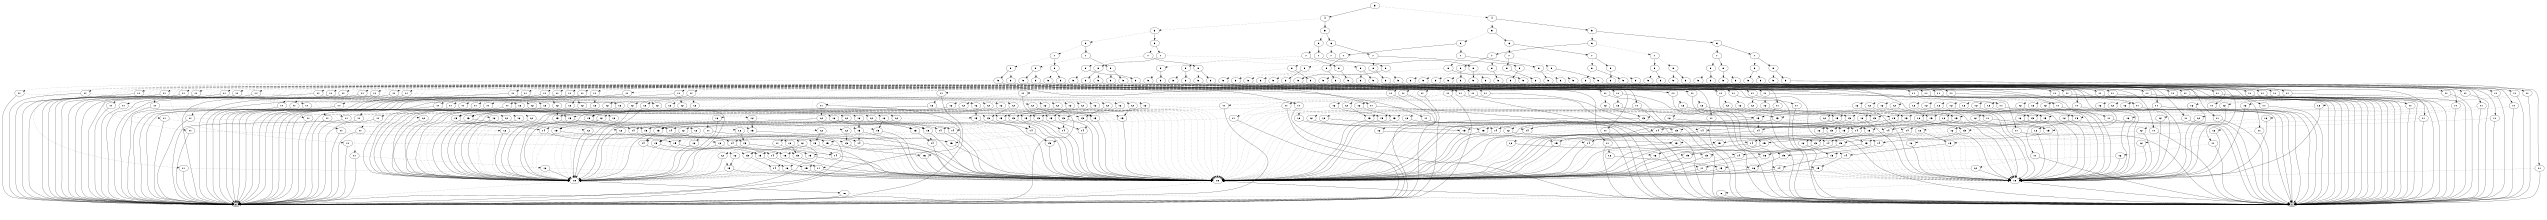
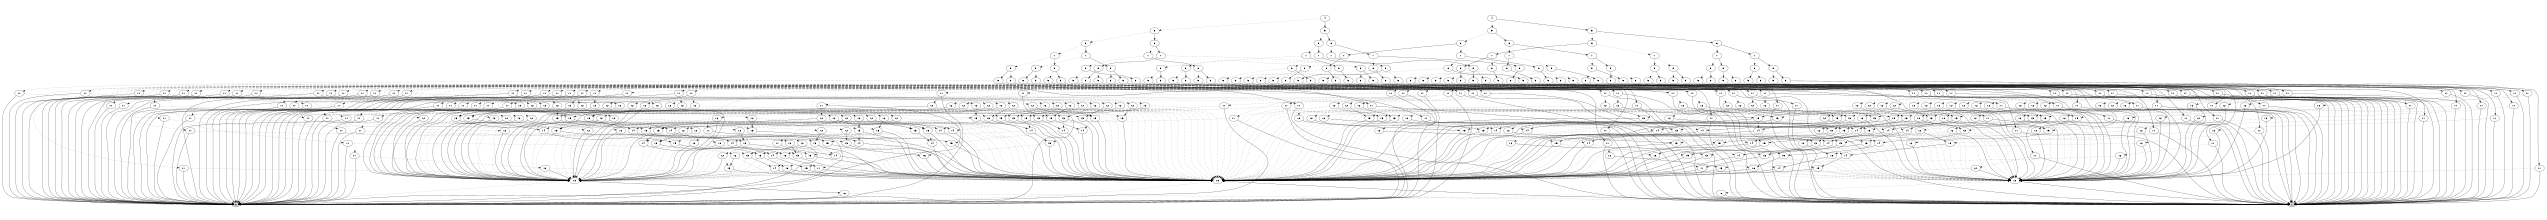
(1375, 6) -> none
